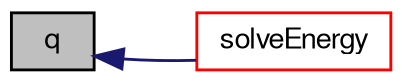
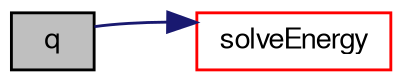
(160, 61) -> (131, 23)
